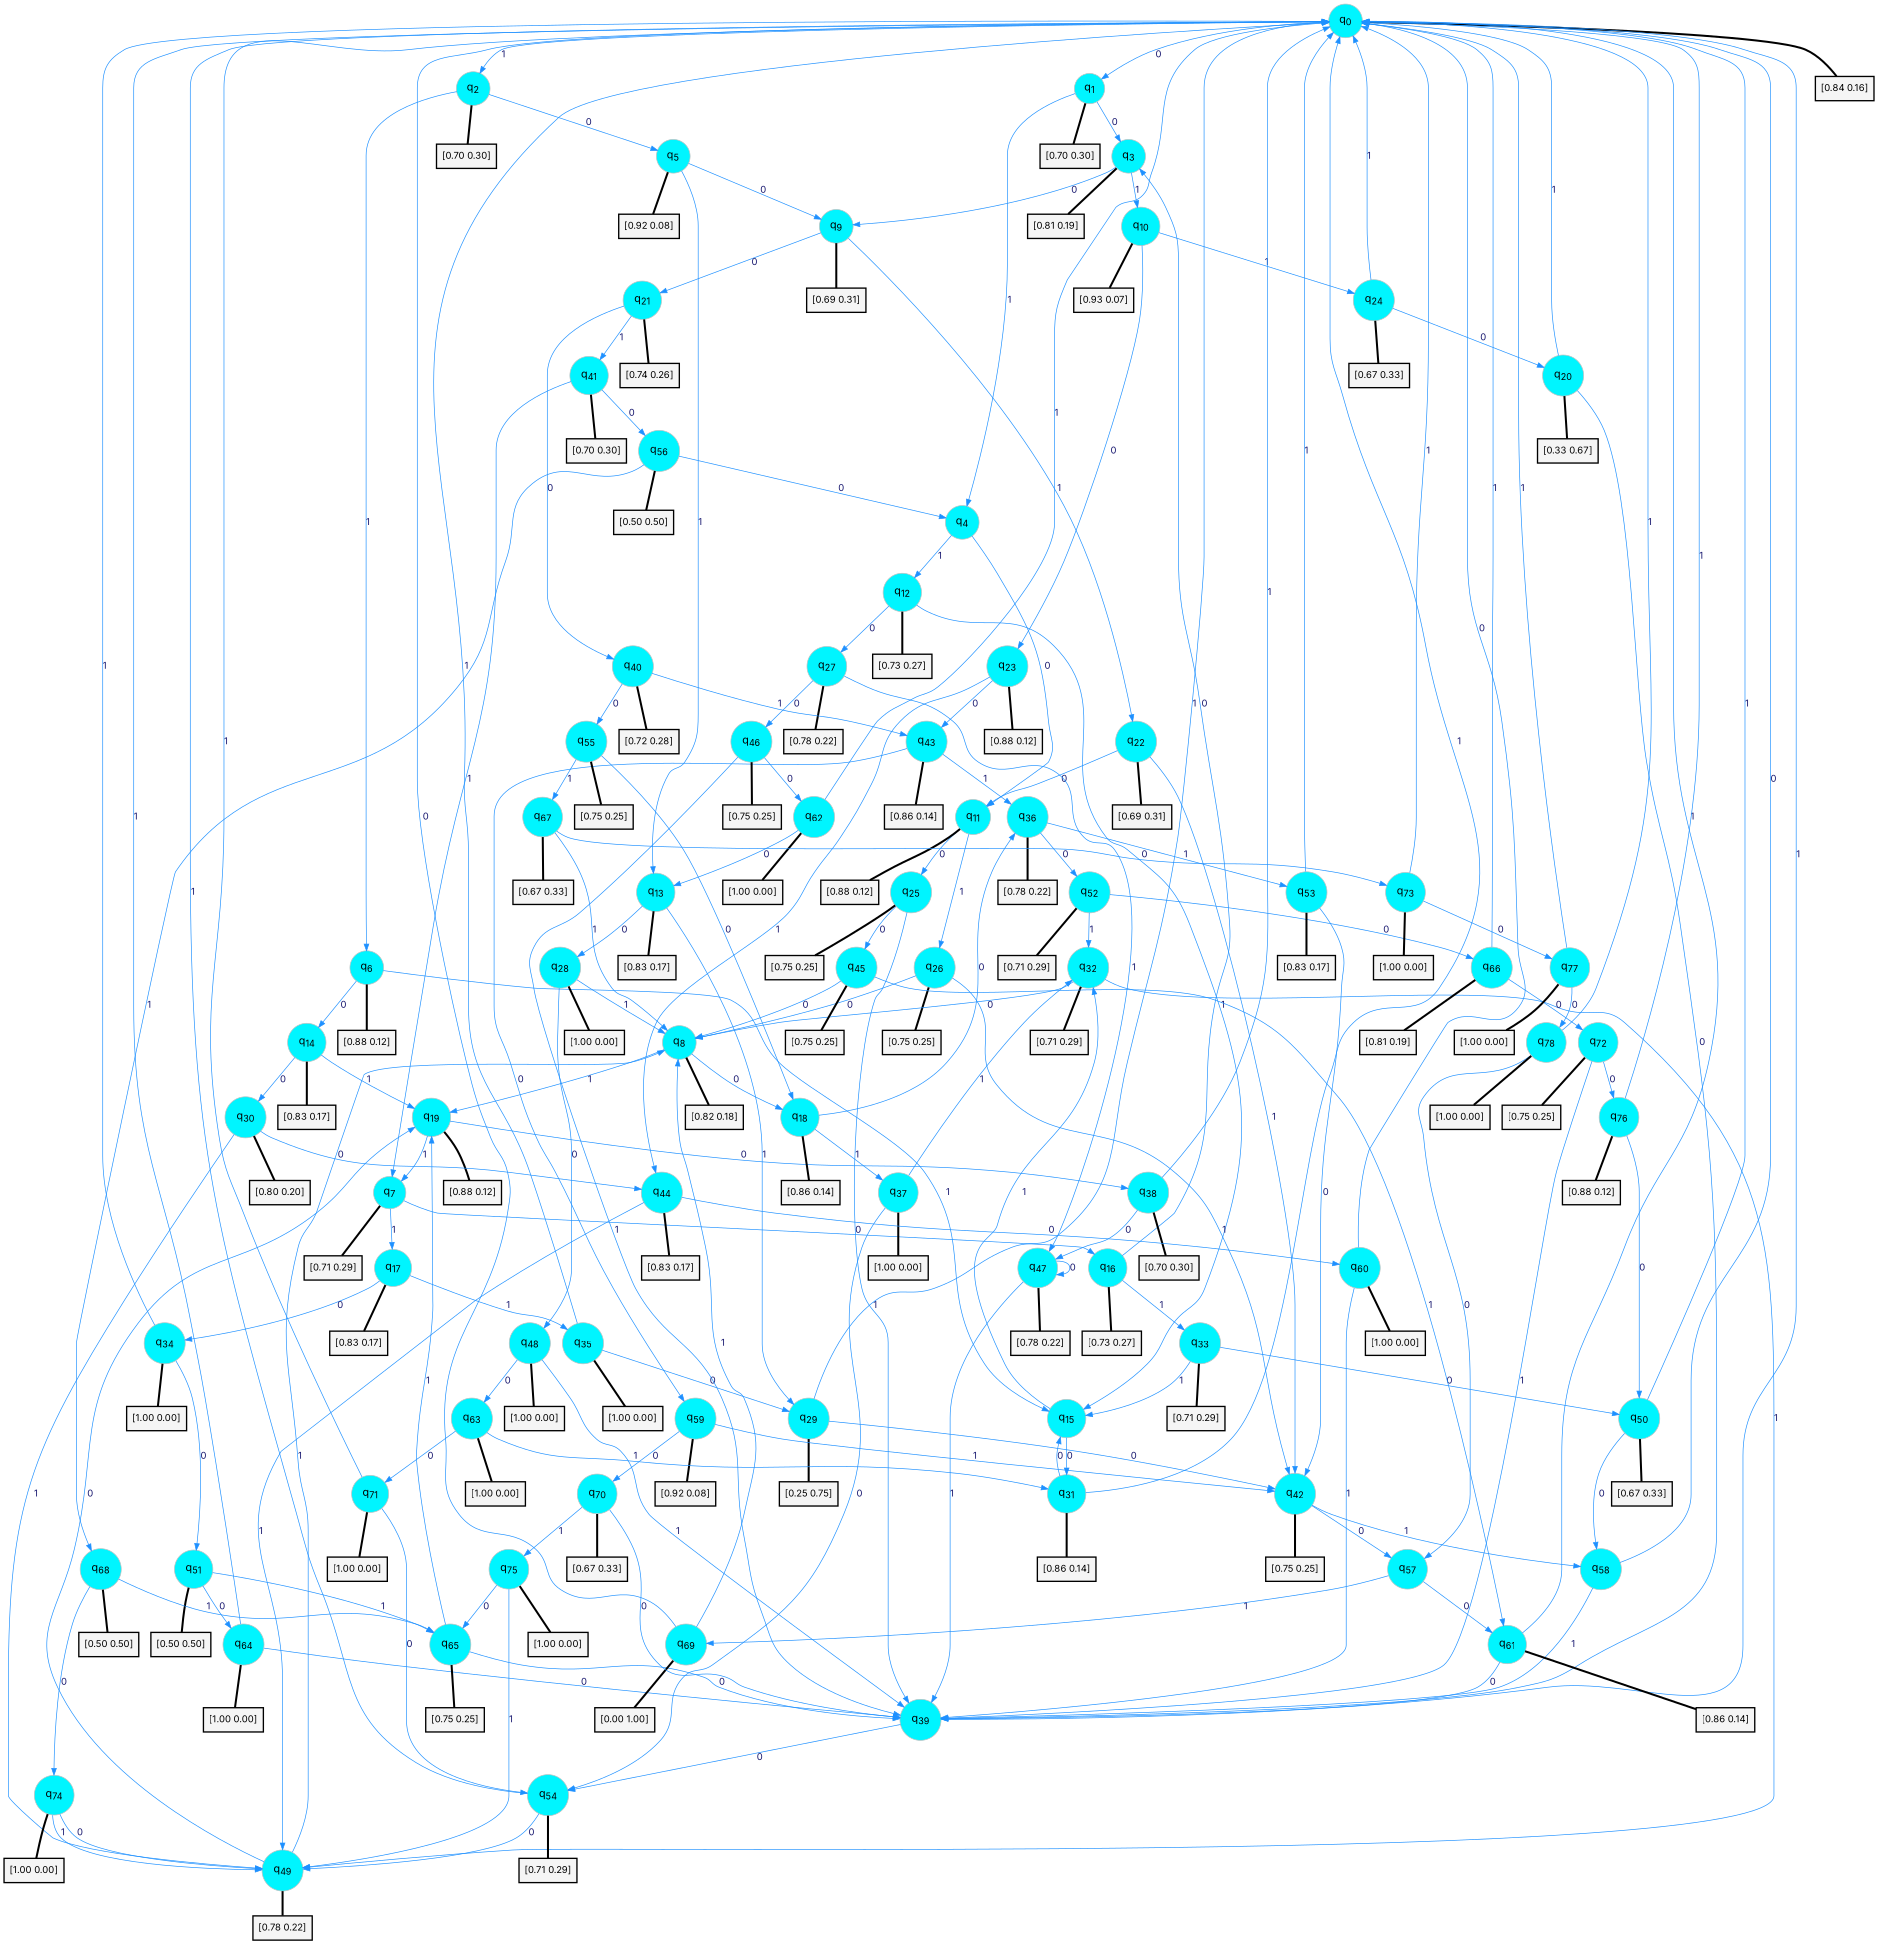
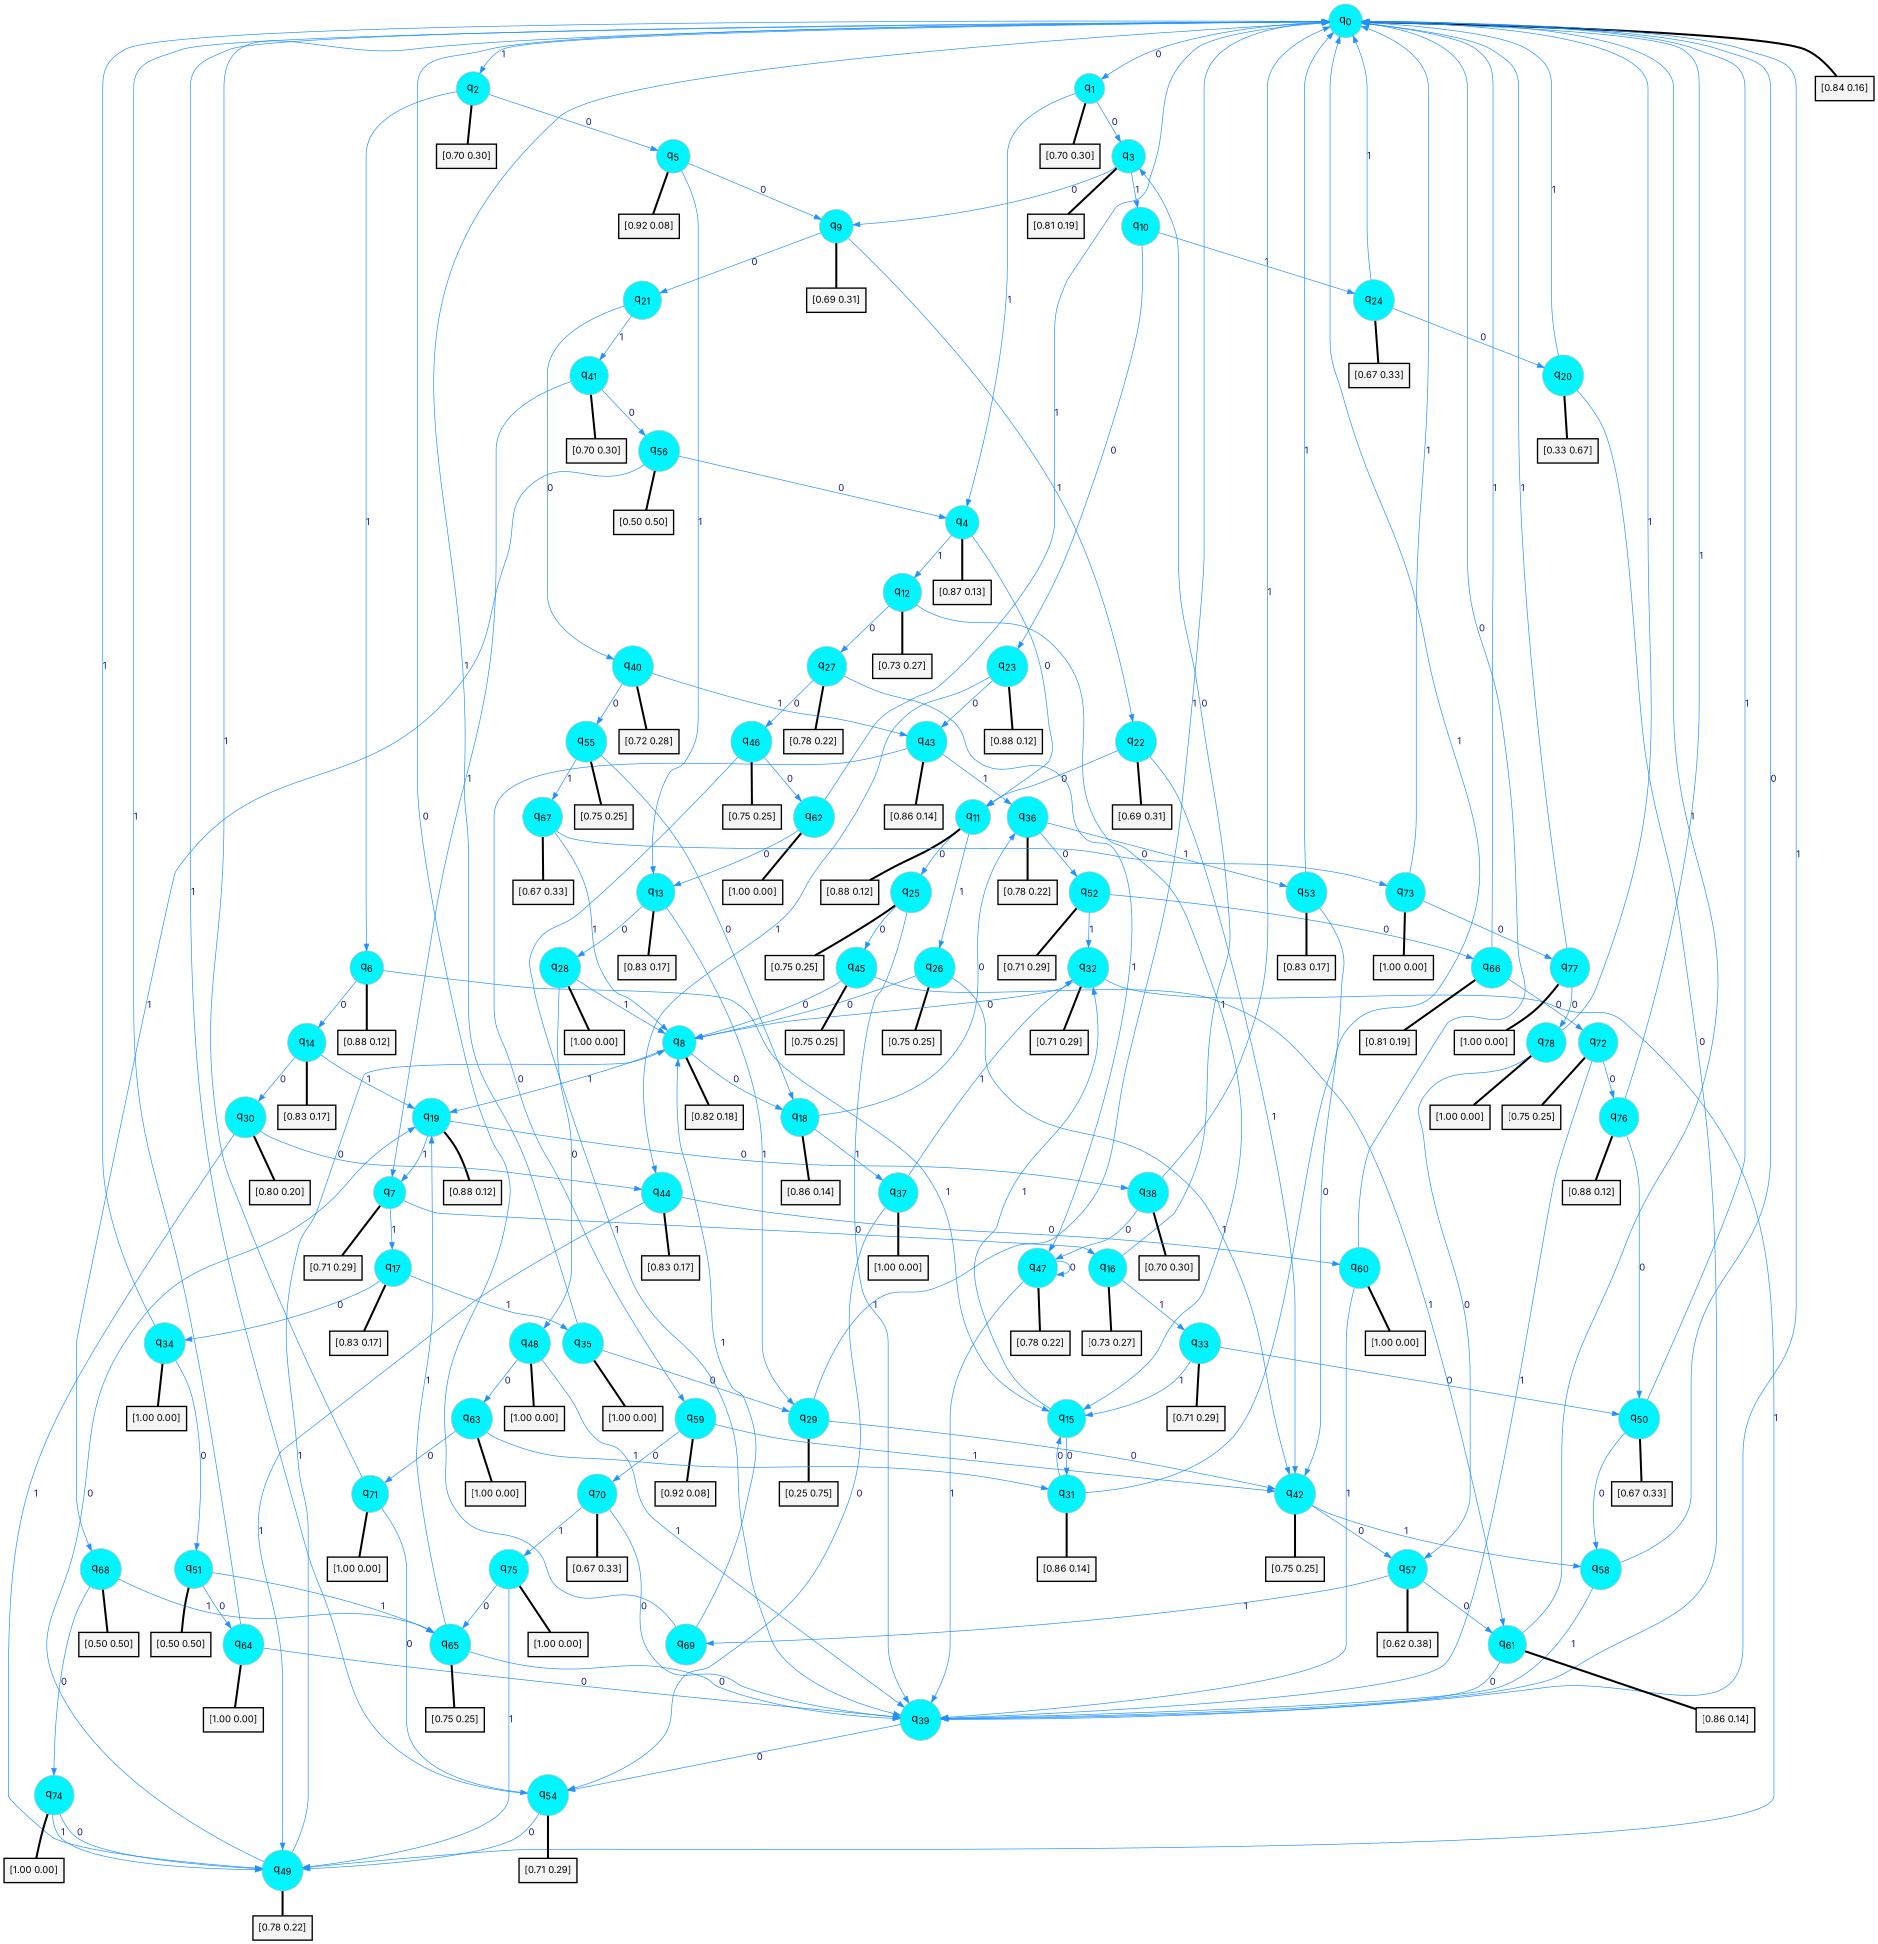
(1104, 300) -> none
(650, 376) -> none
none -> (962, 592)
none -> (1408, 1645)
(625, 1720) -> none
